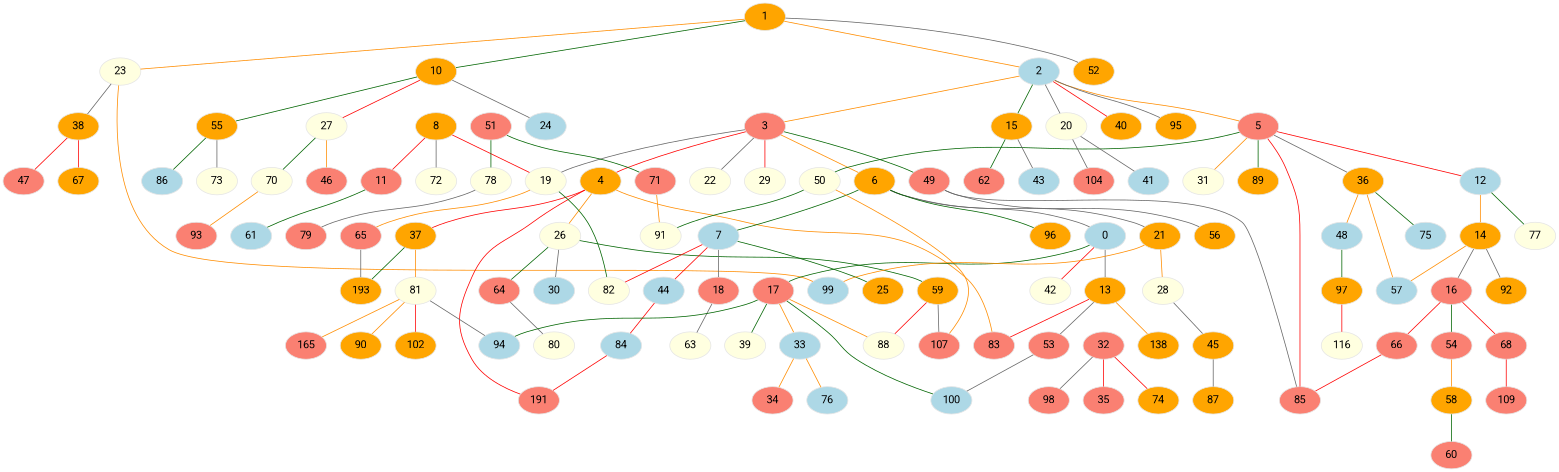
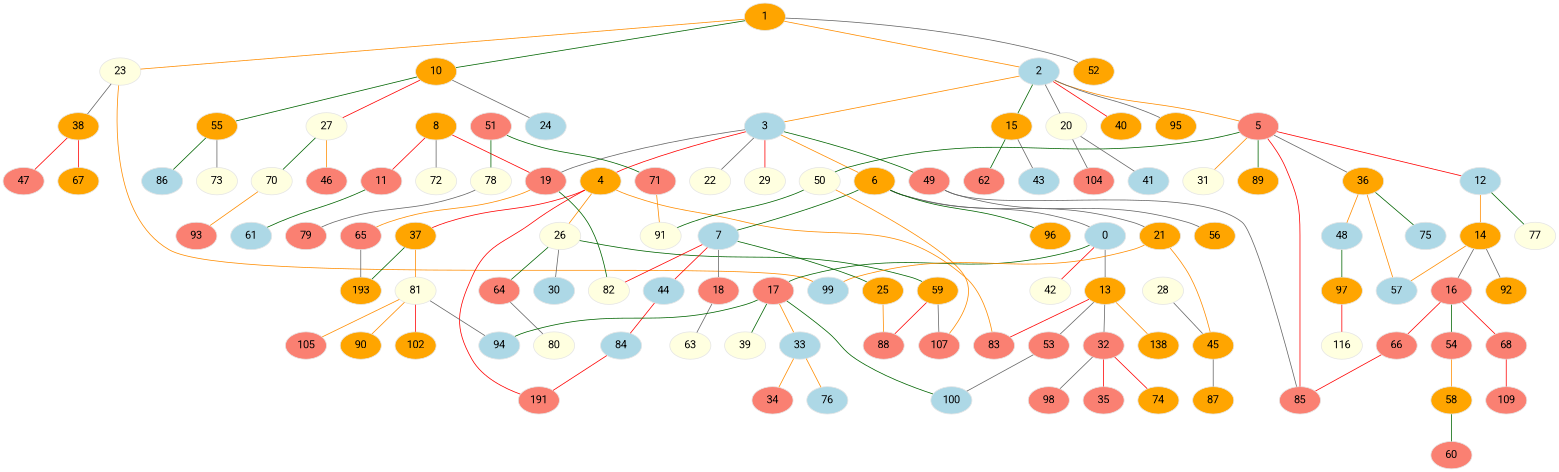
(765, 126) -> (765, 126)
(546, 181) -> (546, 181)
(1161, 263) -> (1195, 287)
(828, 318) -> (883, 318)
none -> (1104, 318)
(306, 346) -> (306, 346)
(884, 346) -> (884, 346)
